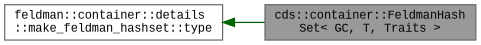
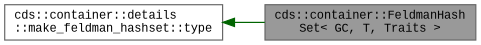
(114, 22) -> (114, 22)
